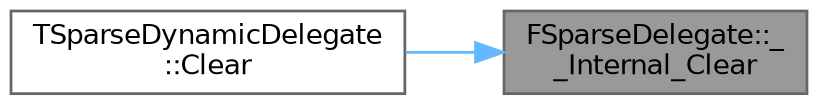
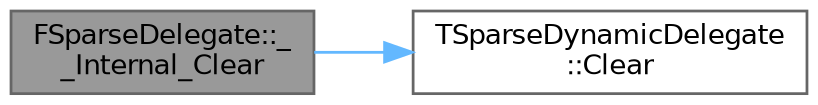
(441, 52) -> (349, 52)
